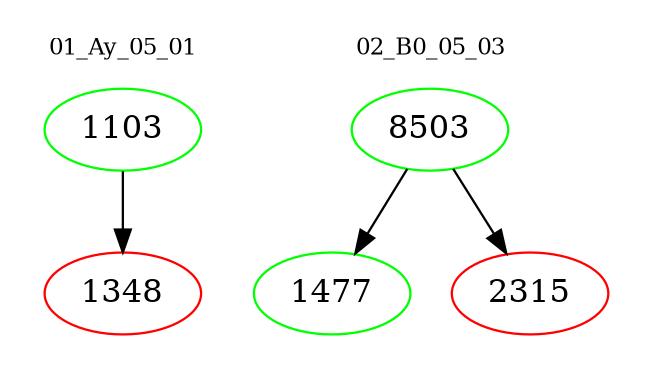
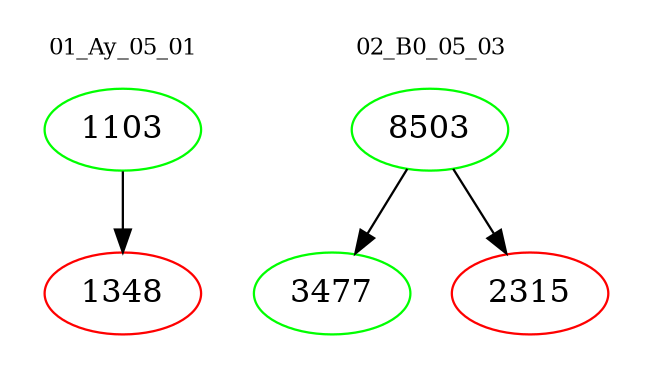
(332, 293) -> (332, 293)
